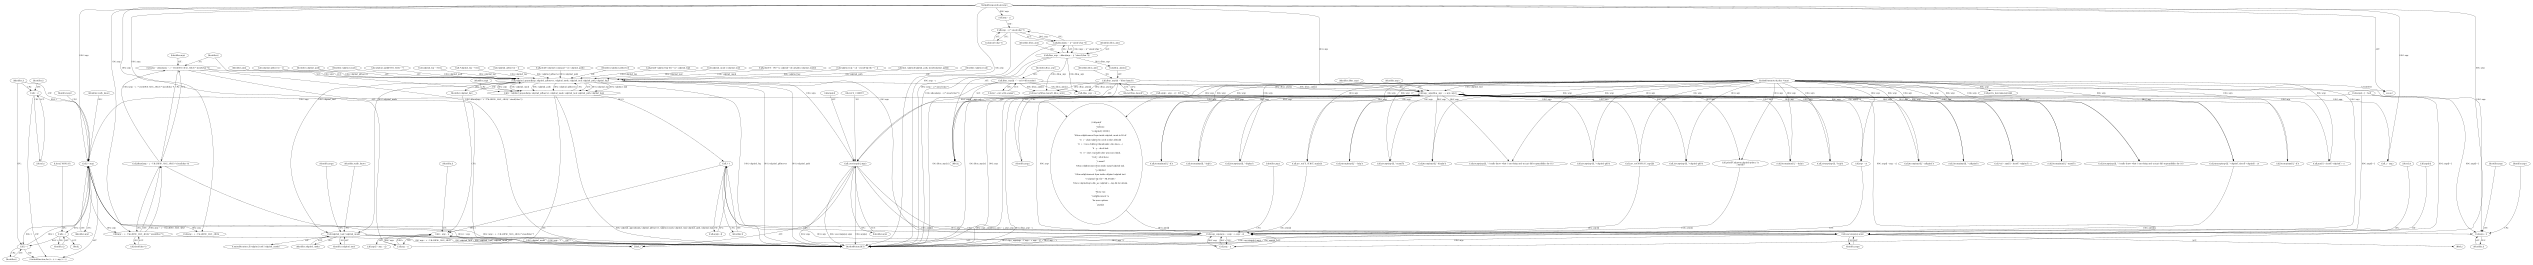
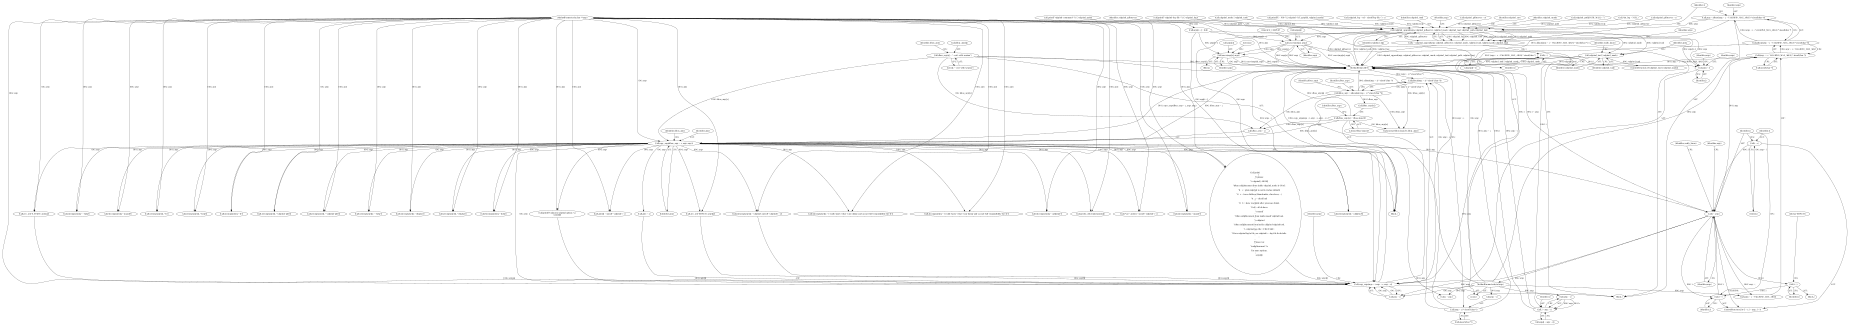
(453, 6) -> (1552, 266)
none -> (960, 43)
(1067, 55) -> (1358, 93)
(308, 68) -> (1510, 18)
(430, 68) -> none
(468, 68) -> (1628, 18)
(923, 68) -> none
(1474, 87) -> (642, 81)
(2367, 87) -> (1515, 99)
(1170, 93) -> none
(1866, 93) -> (894, 20)
(42, 99) -> (1760, 150)
(918, 114) -> (1390, 74)
none -> (973, 142)
none -> (905, 147)
none -> (1521, 149)
(472, 166) -> (1545, 317)
none -> (1781, 180)
(197, 228) -> (1750, 284)
(95, 241) -> (1734, 291)
(307, 241) -> (1632, 62)
